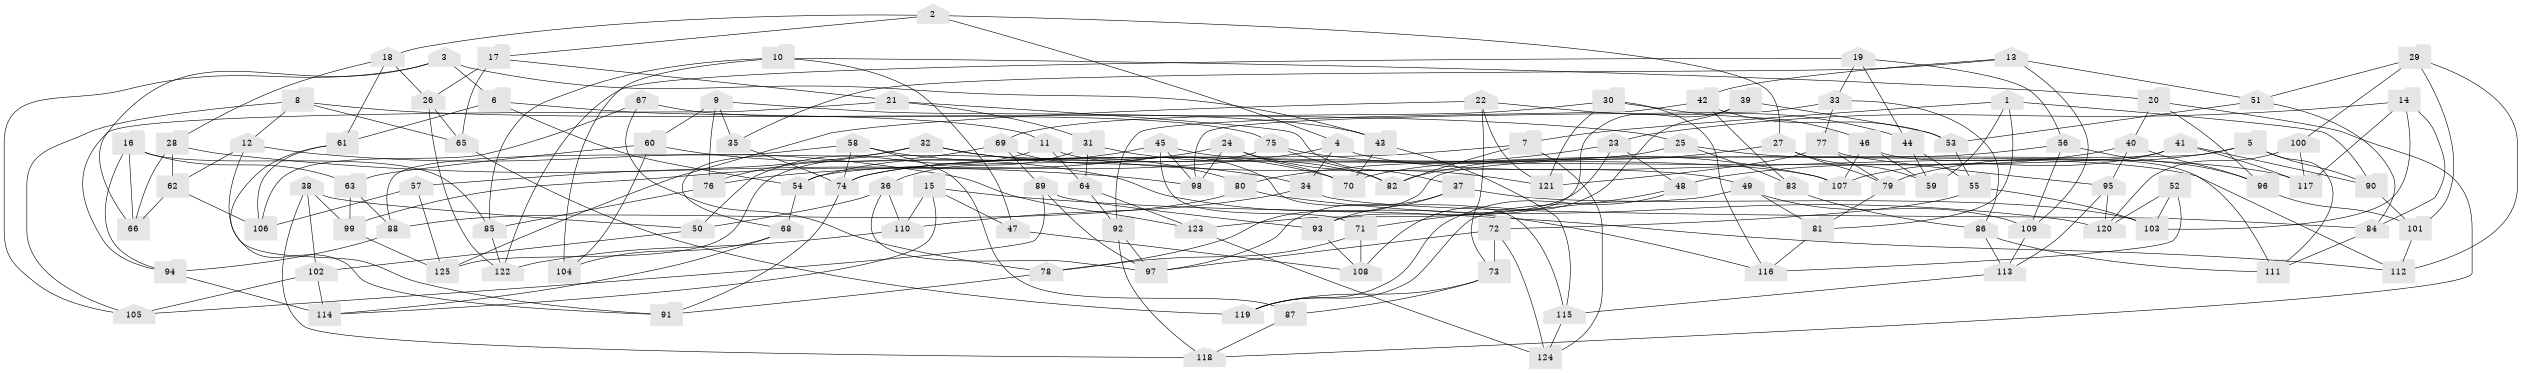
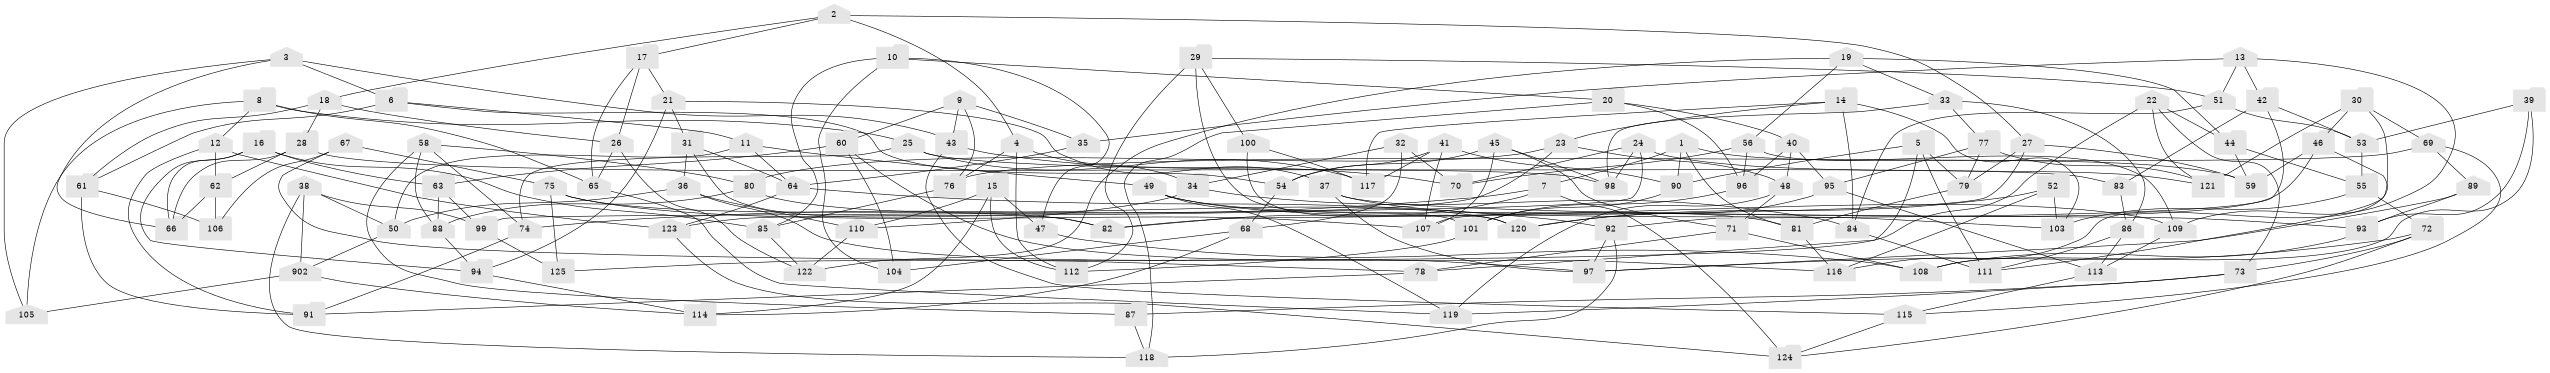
(791, 164) -> (900, 174)
(416, 186) -> none
(316, 272) -> (300, 272)
(619, 281) -> none
